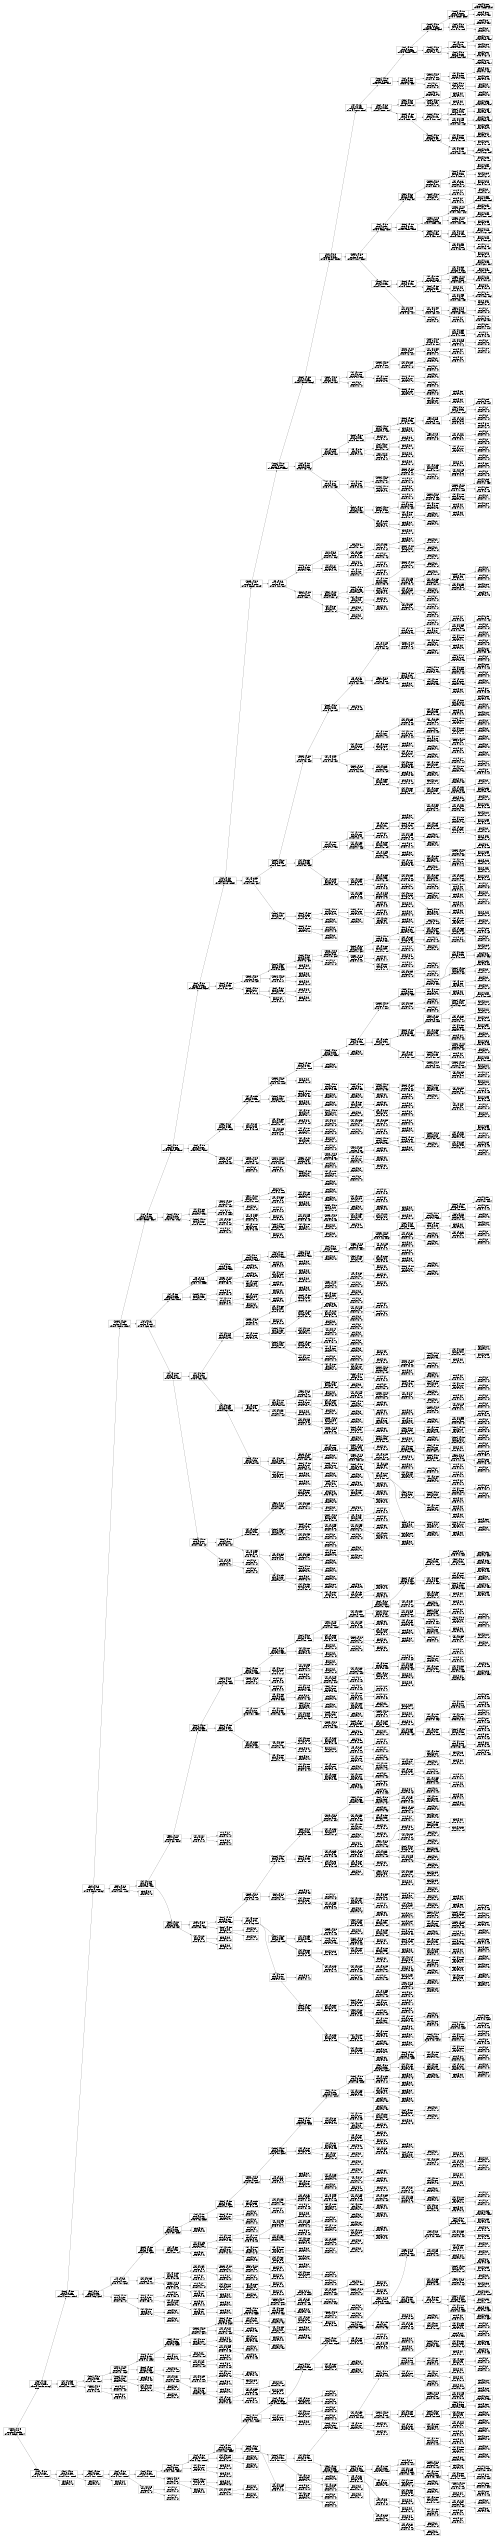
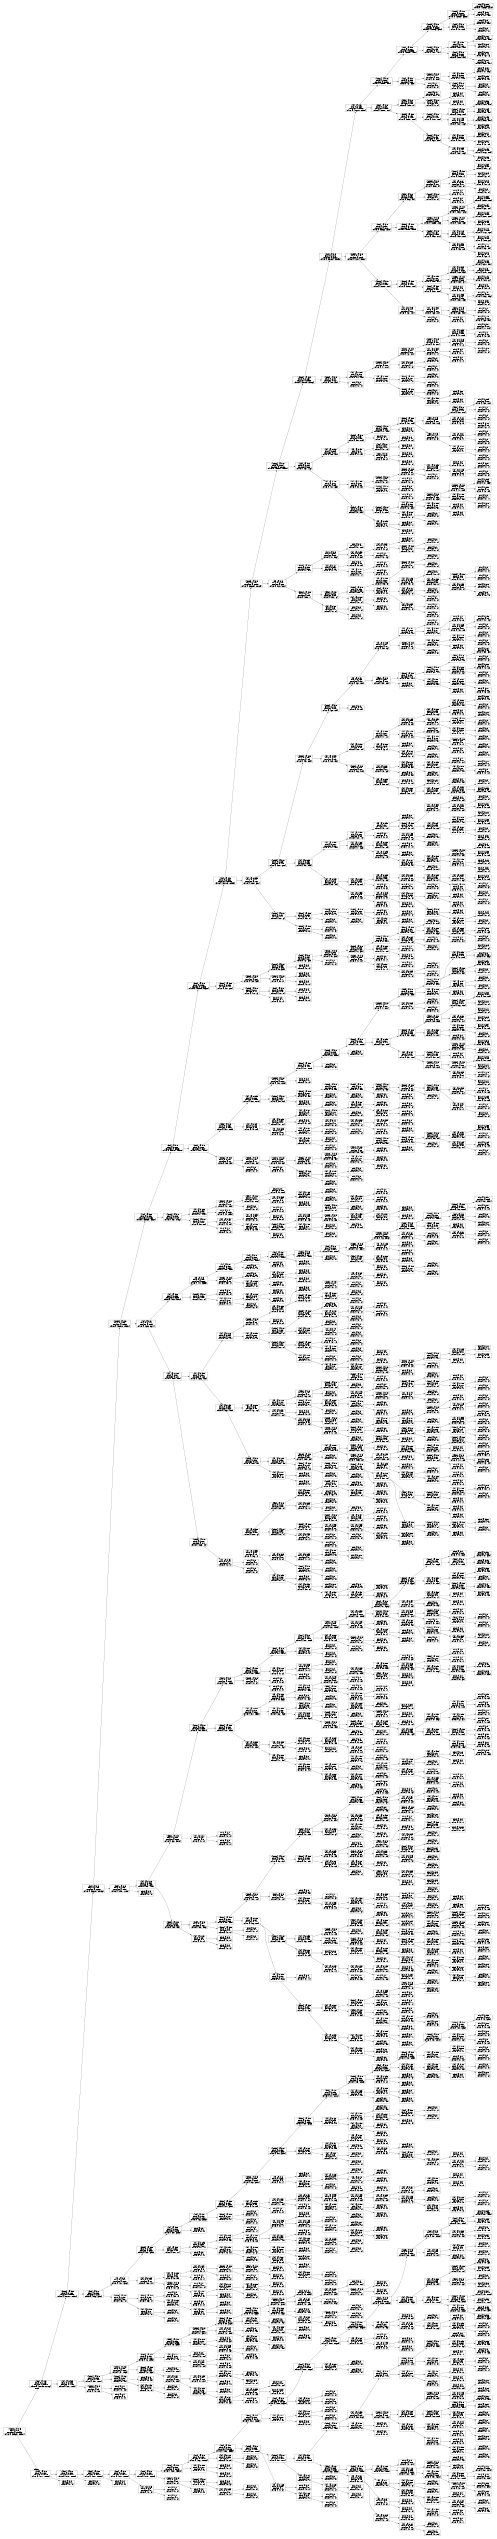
(225, 1542) -> none
